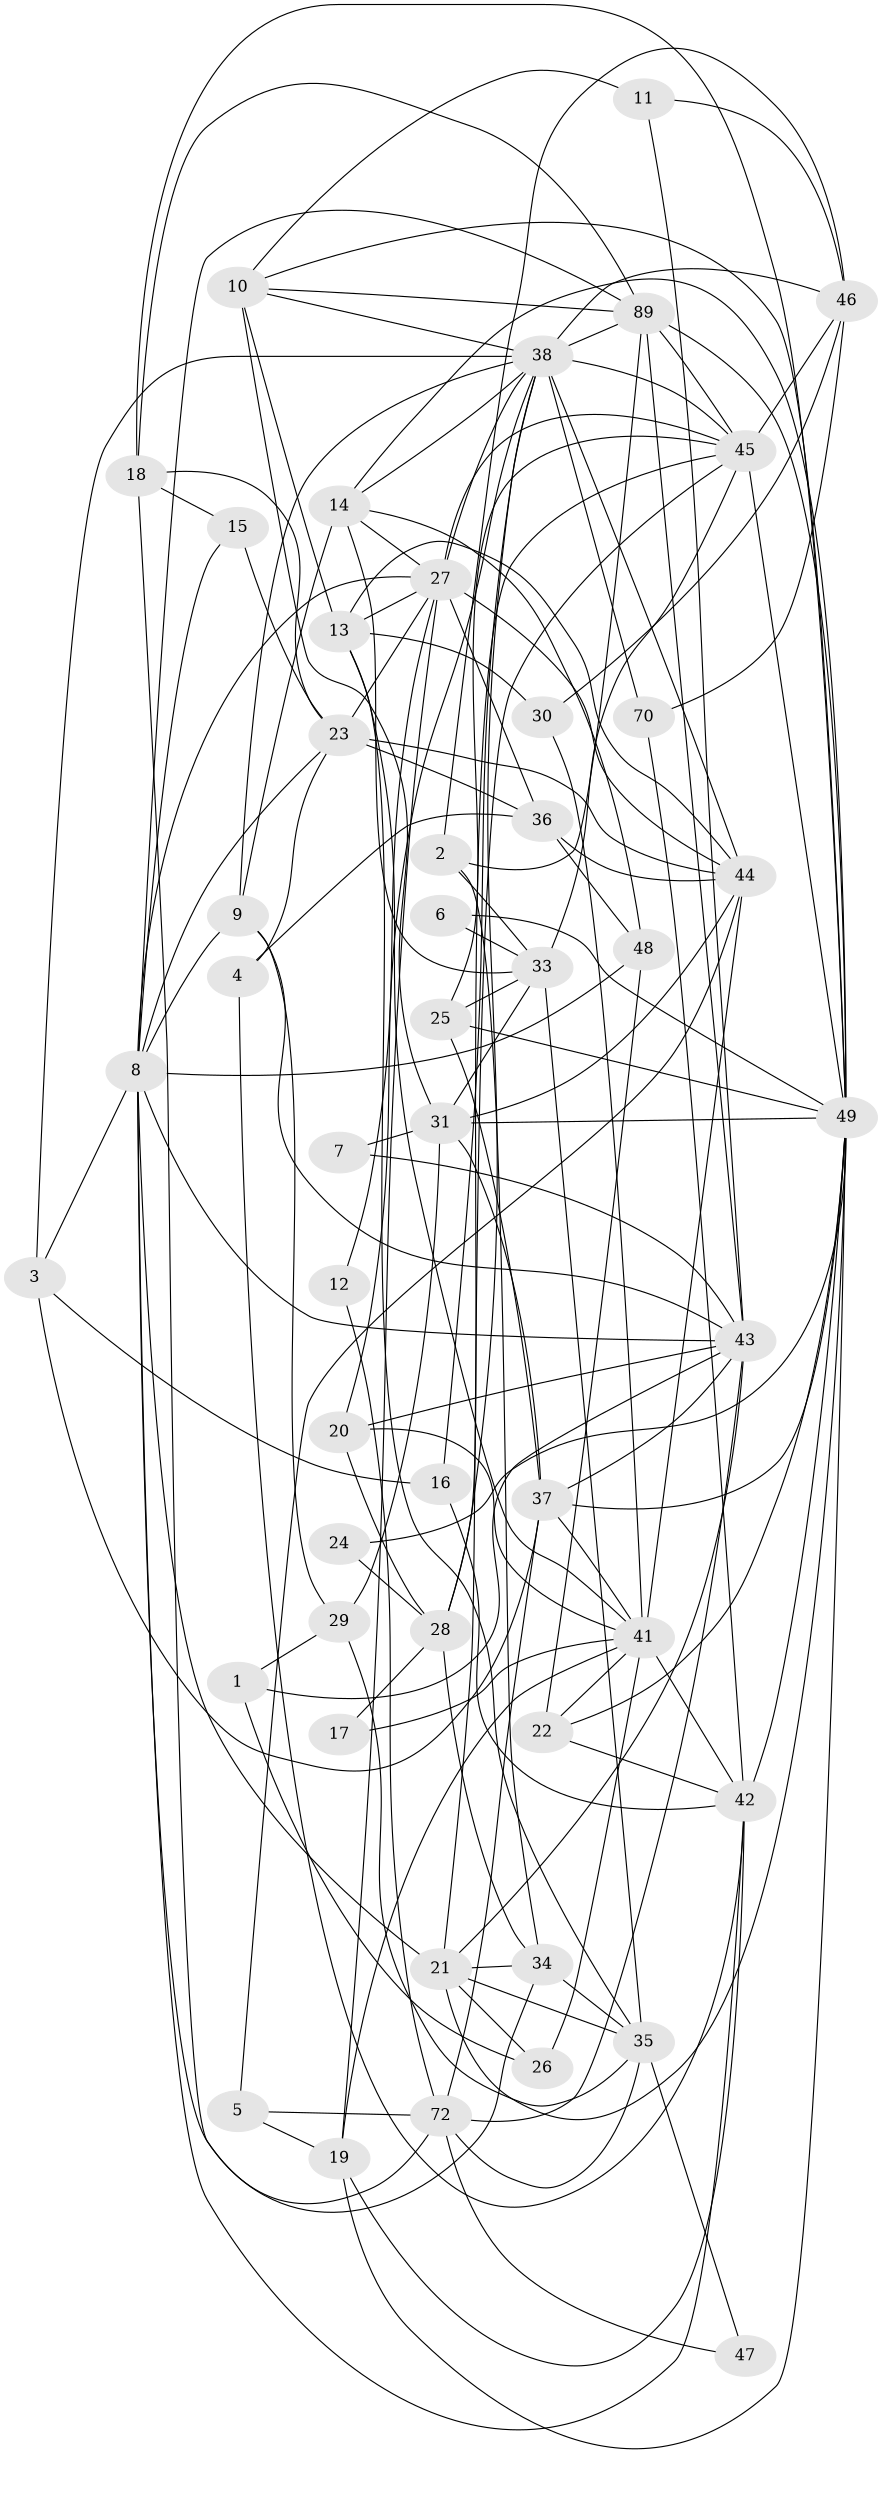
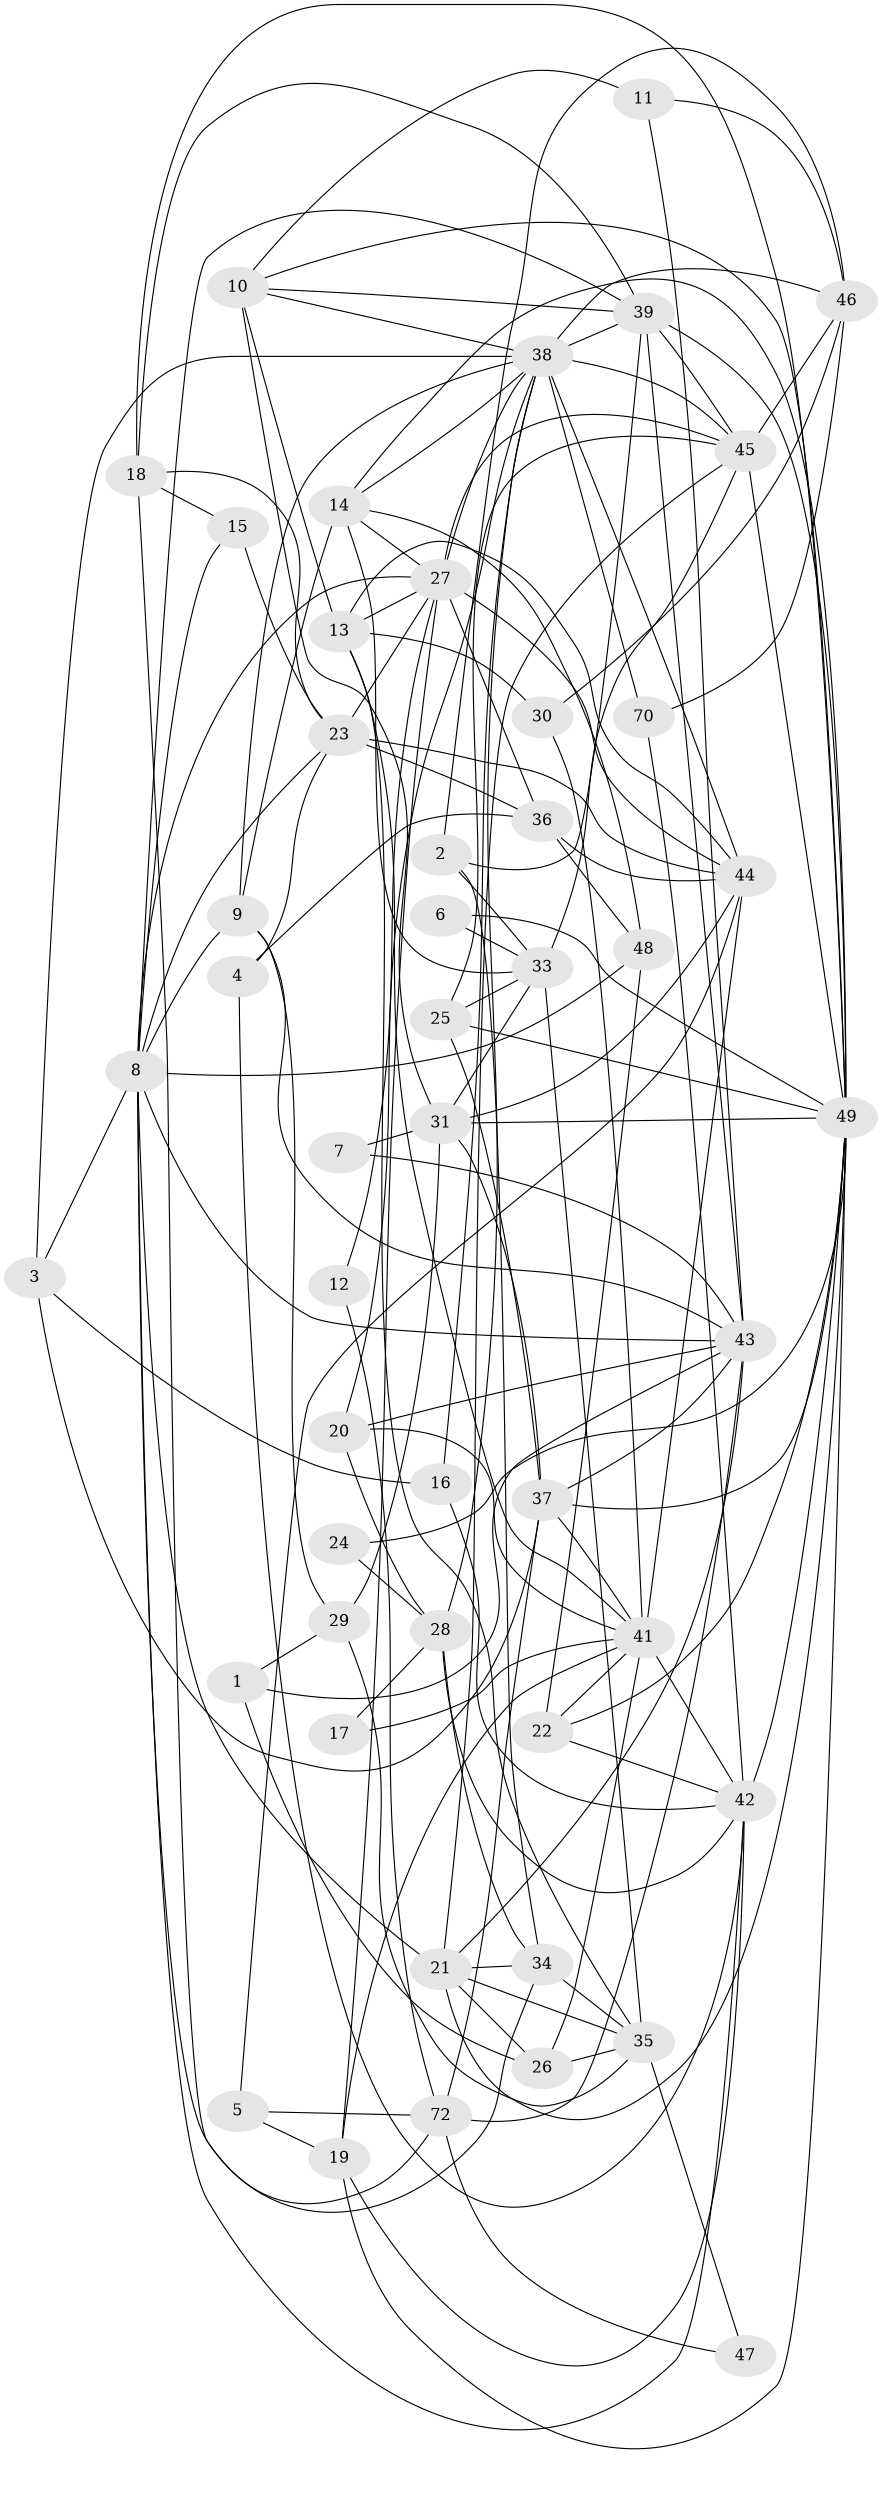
(644, 314) -> (644, 314)
(477, 969) -> (515, 1846)
(573, 2179) -> (587, 2057)
